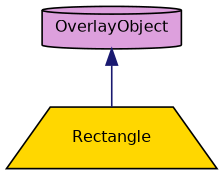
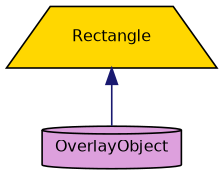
(112, 86) -> (112, 105)
